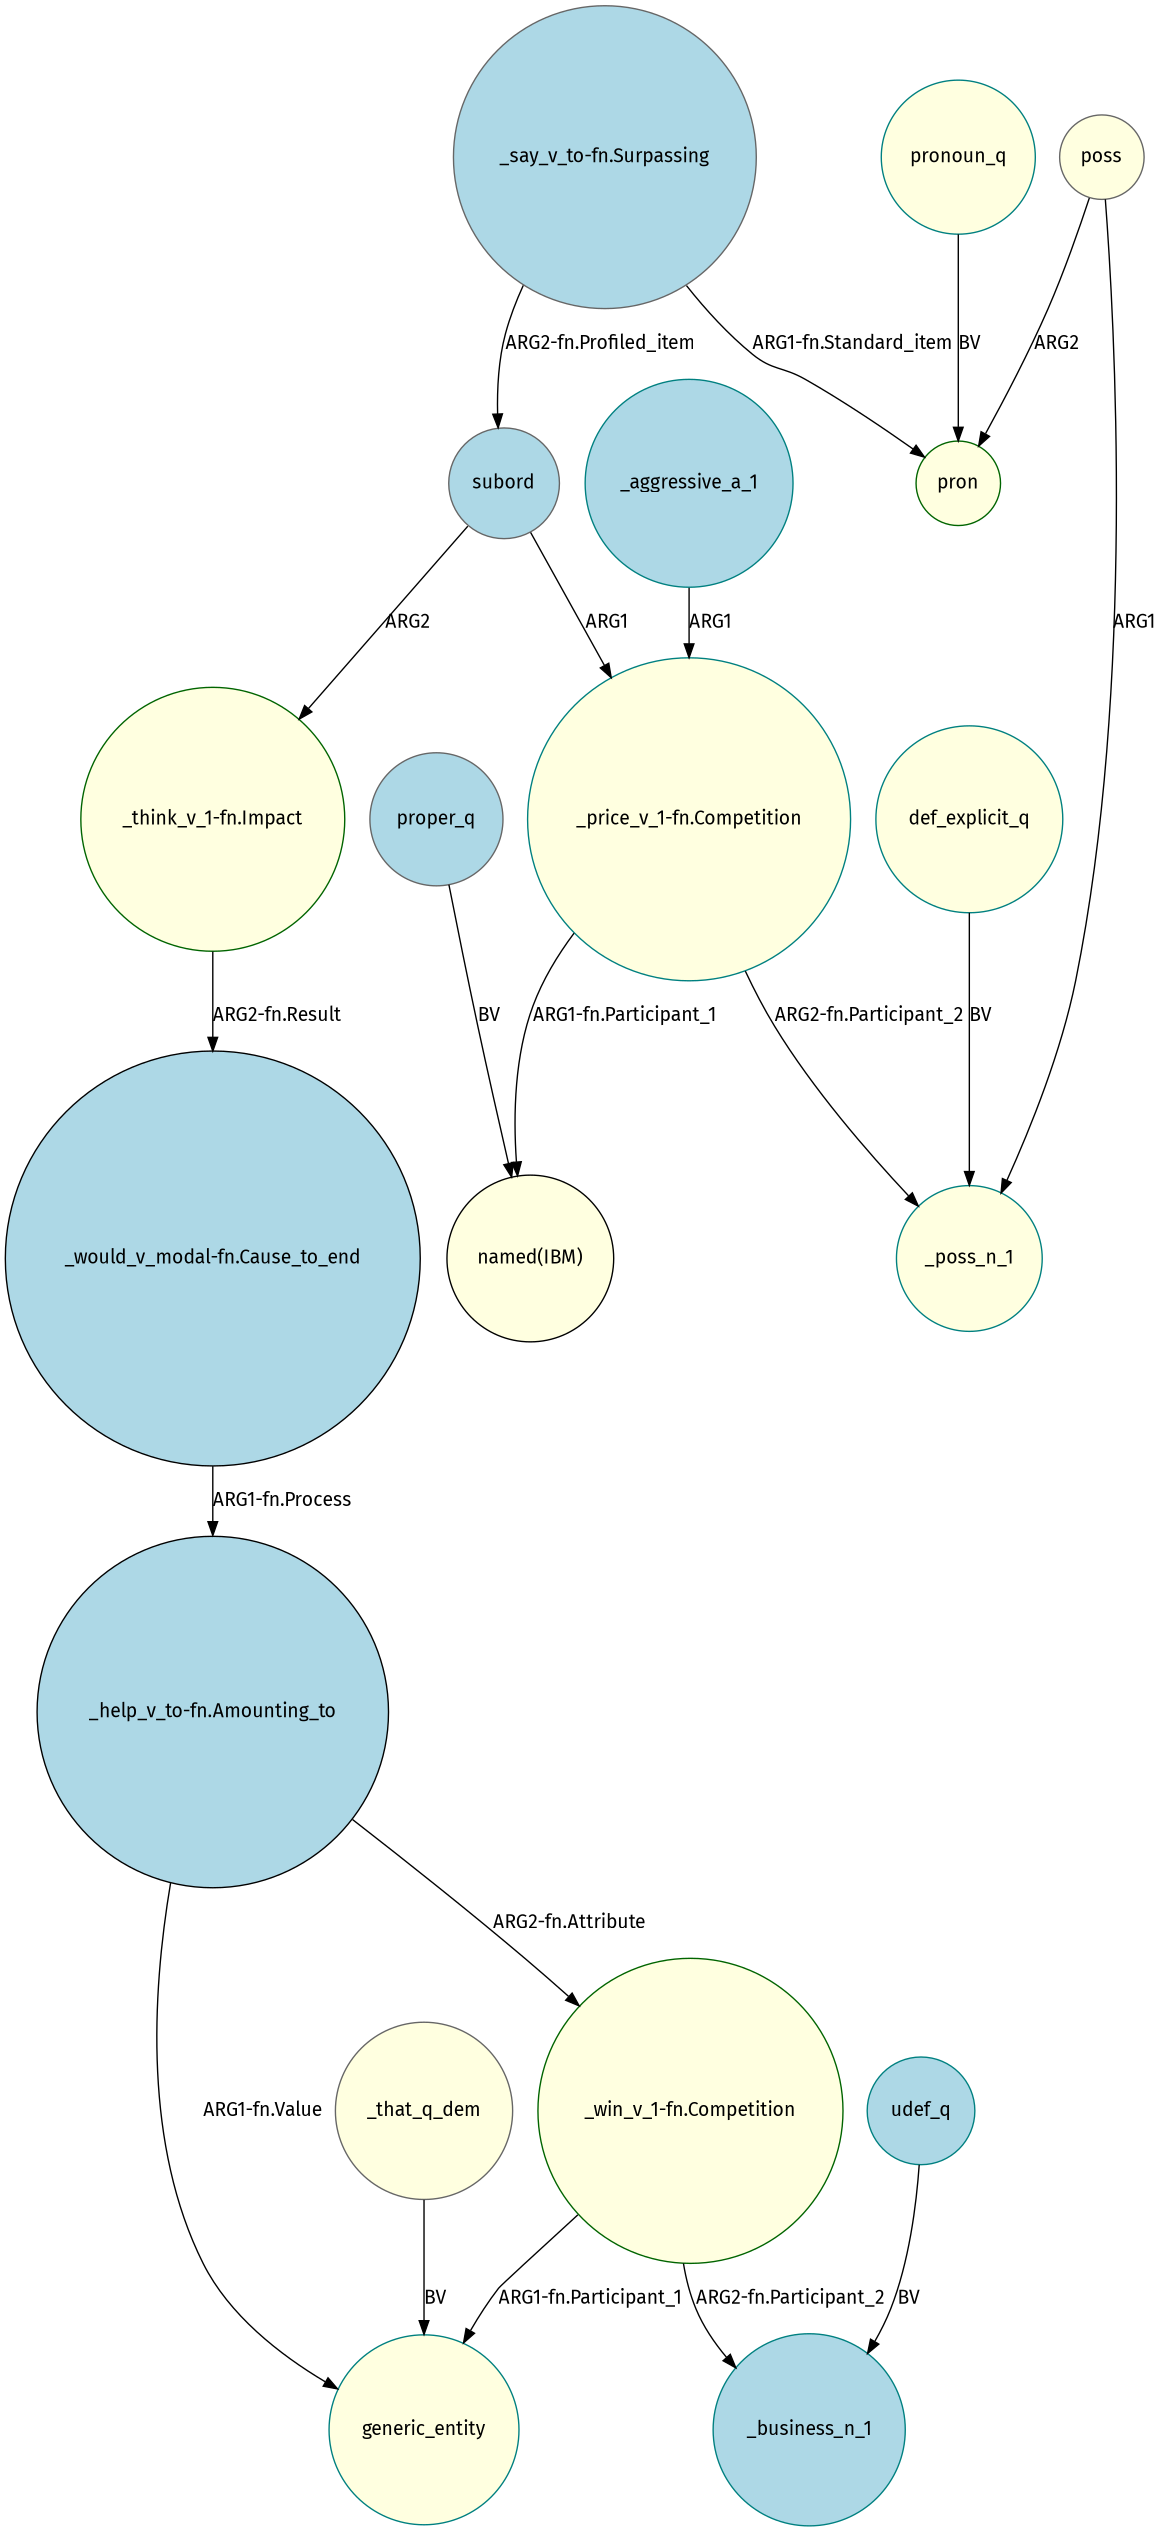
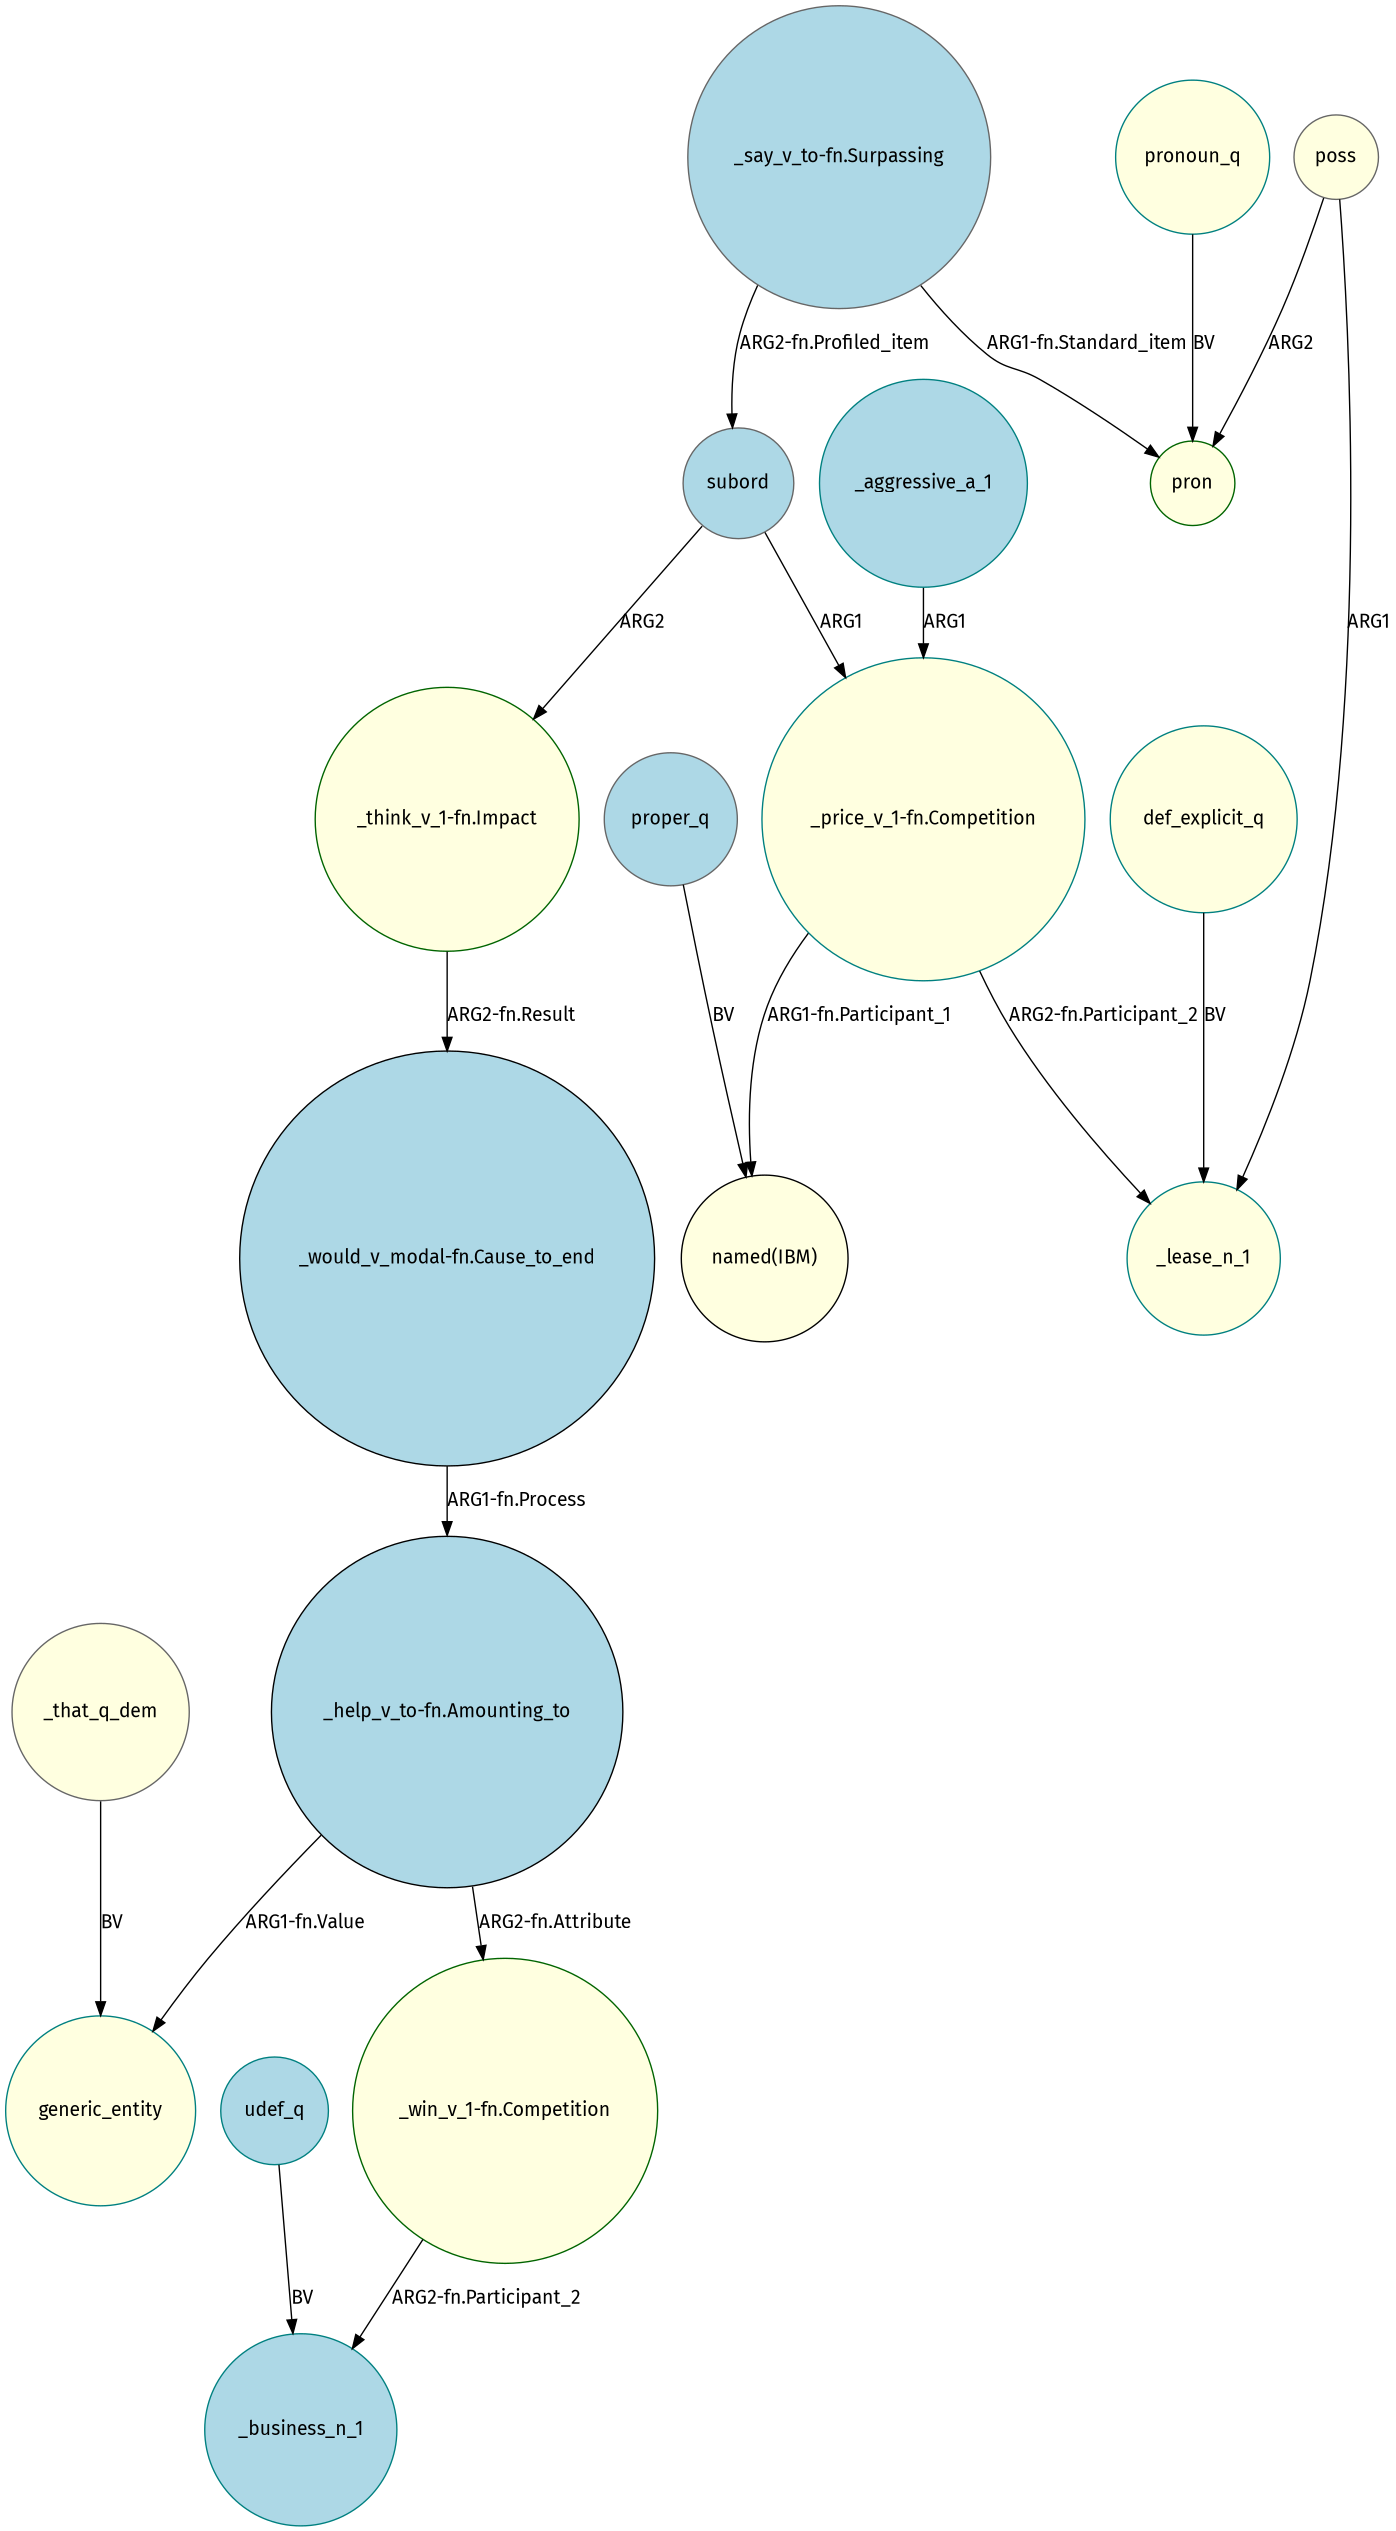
(969, 1259) -> (1204, 1259)
(519, 2269) -> none
